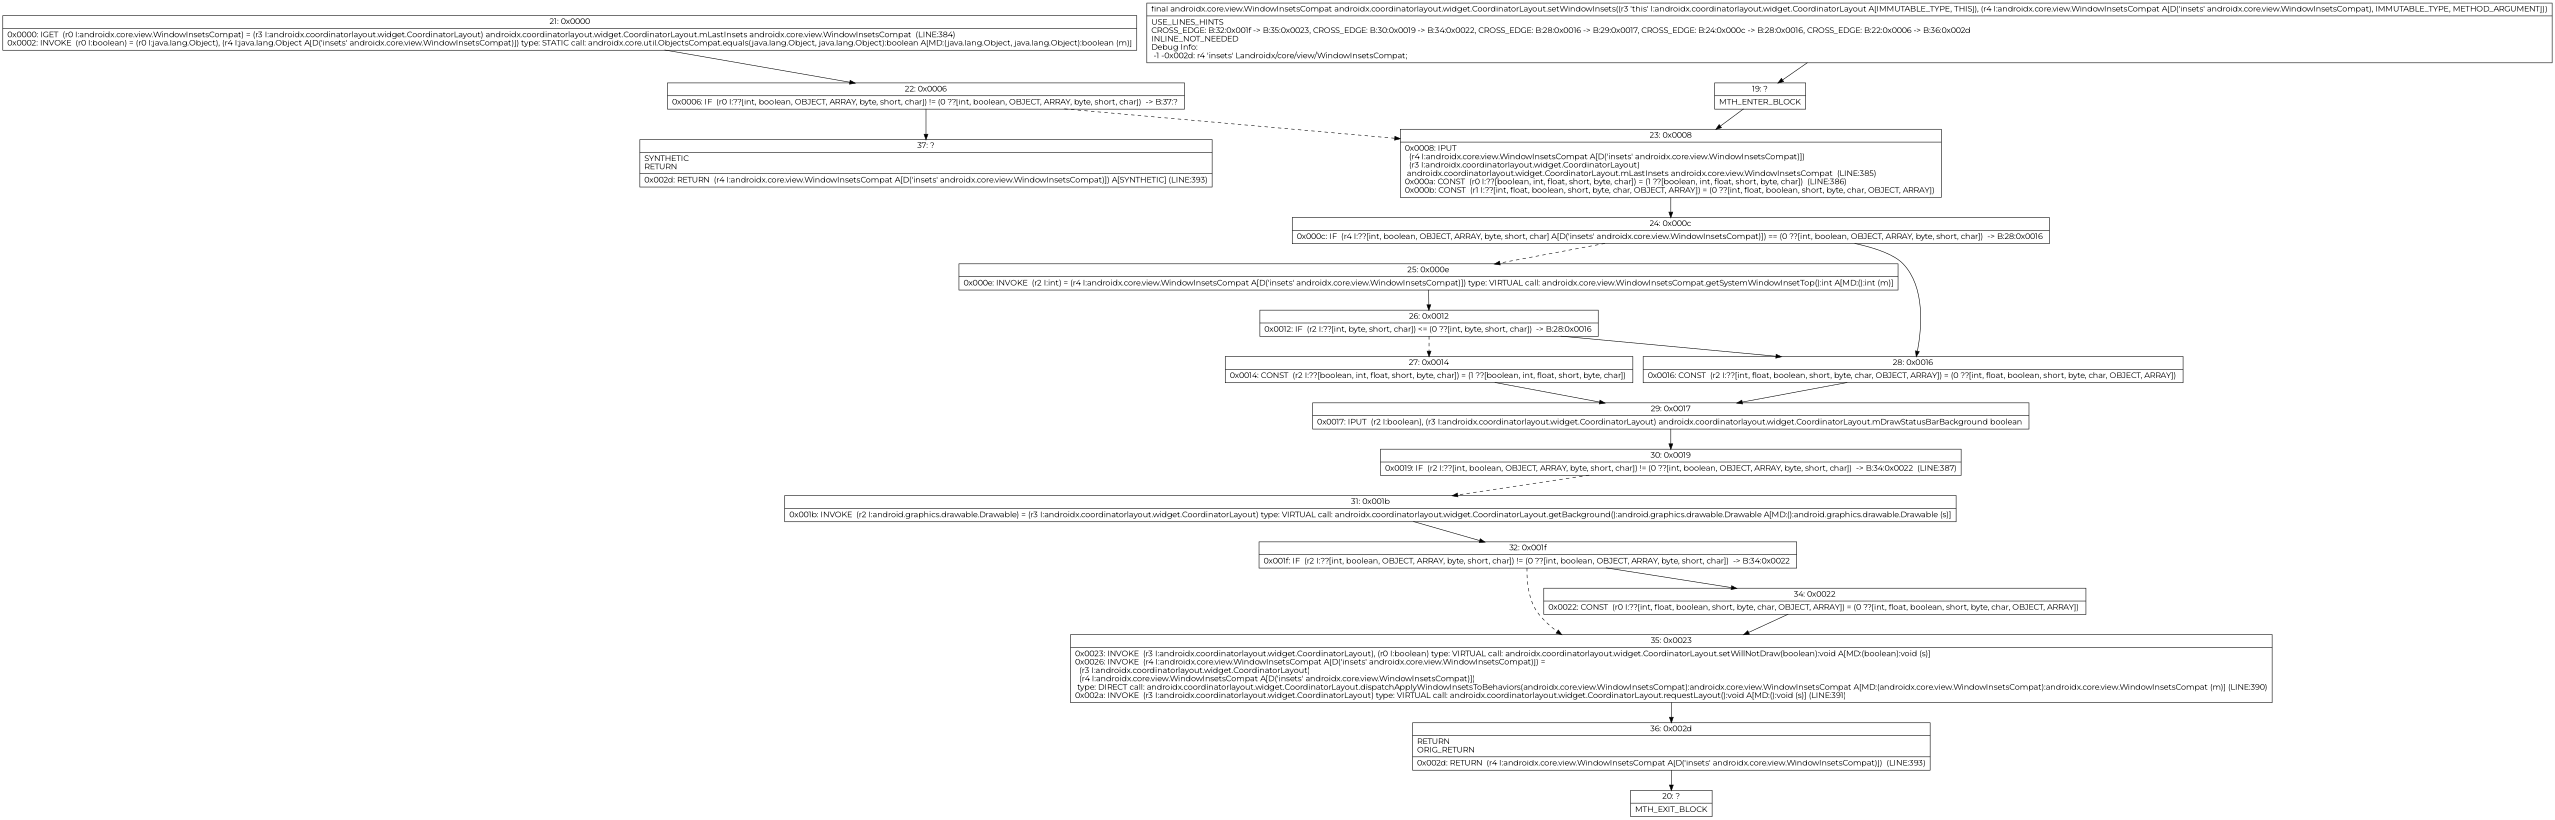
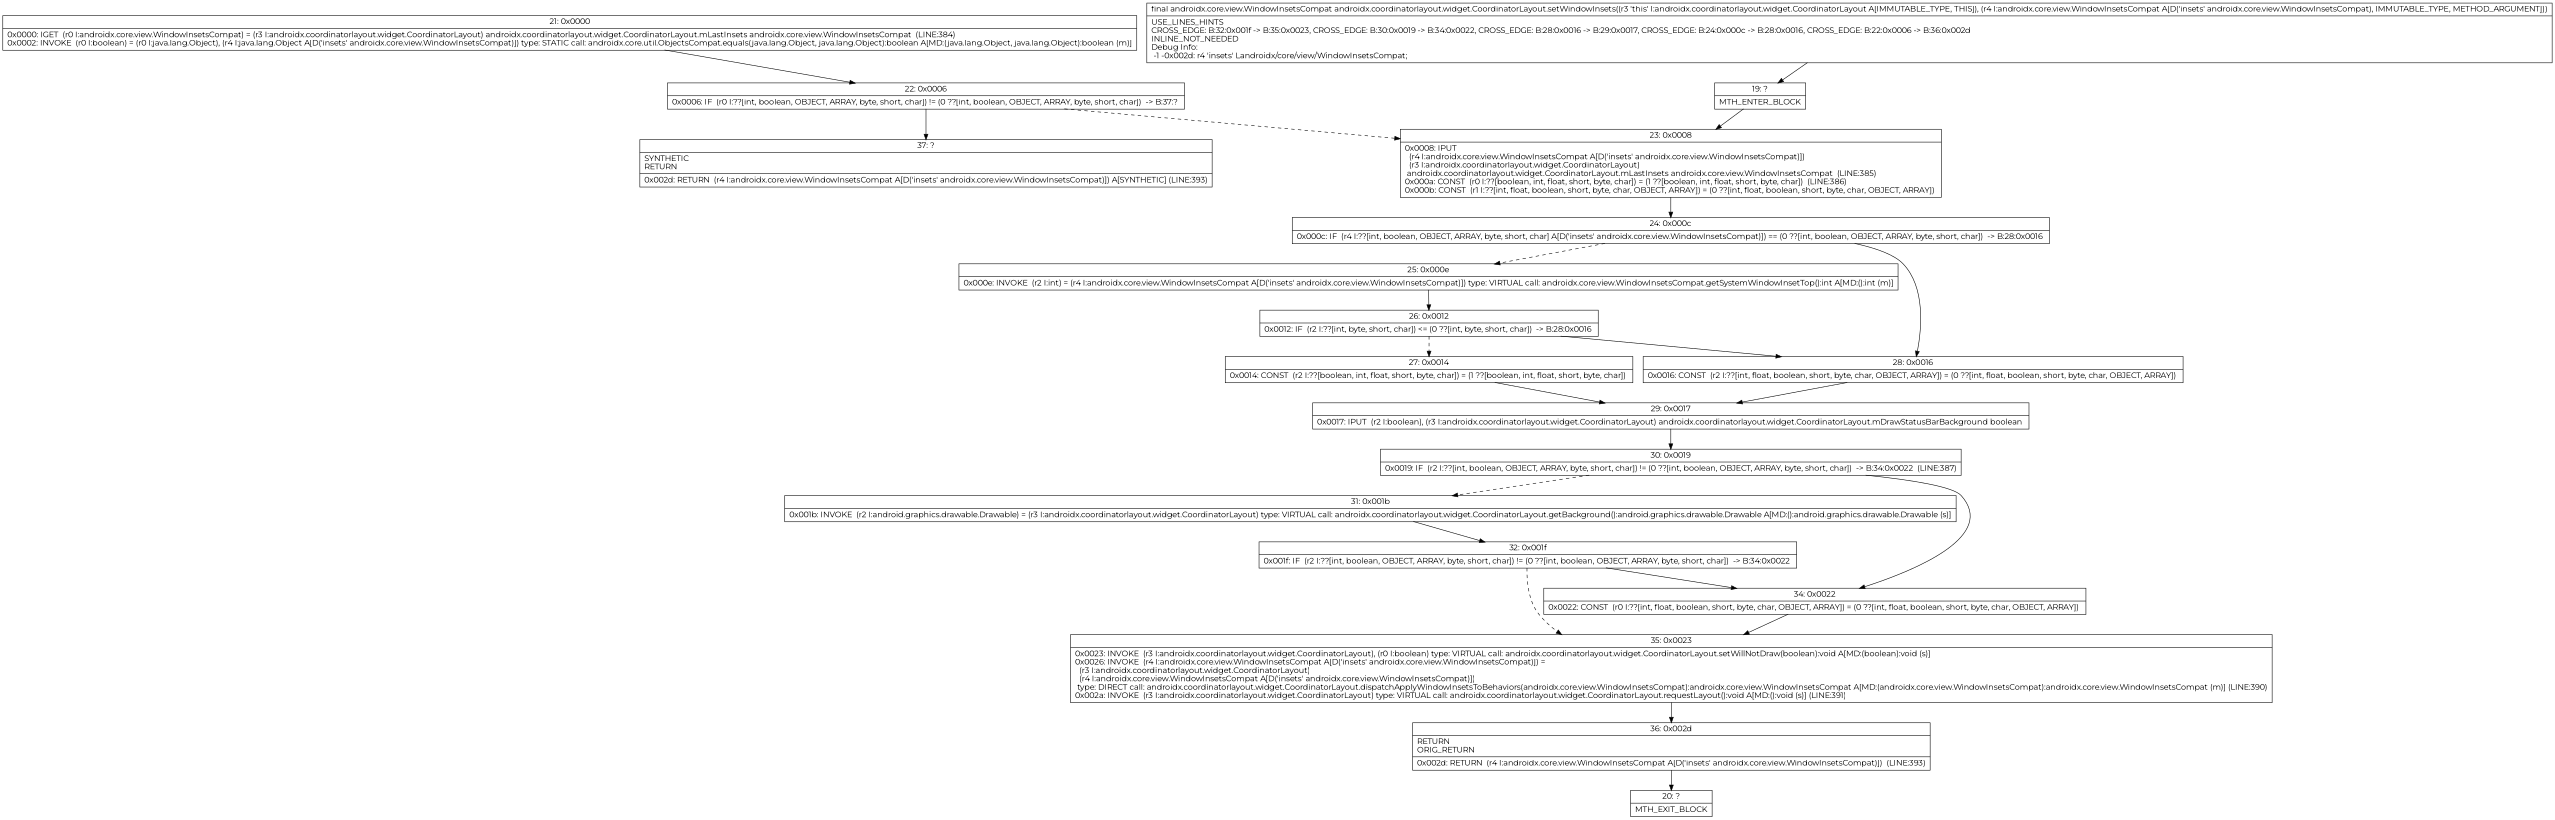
none -> (1969, 522)
